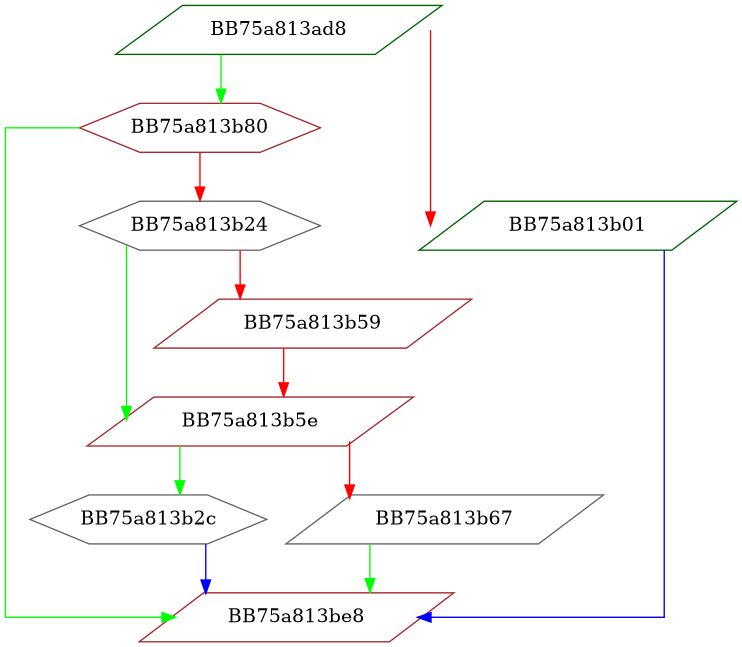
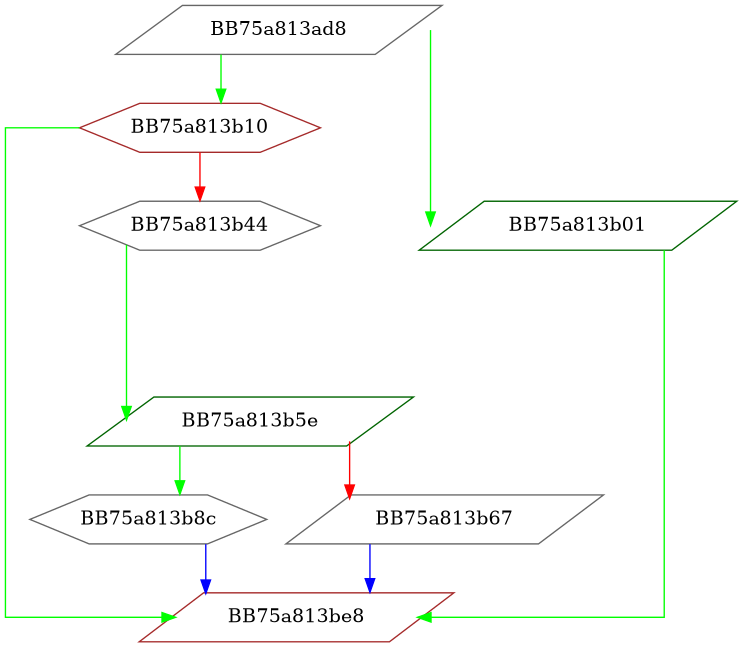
(279, 30) -> (279, 30)
(431, 121) -> (431, 121)
(200, 128) -> (200, 128)
(200, 226) -> (200, 226)
(313, 324) -> none
(250, 422) -> (250, 422)
(148, 519) -> (148, 519)
(664, 550) -> (664, 550)
(370, 561) -> (370, 561)
